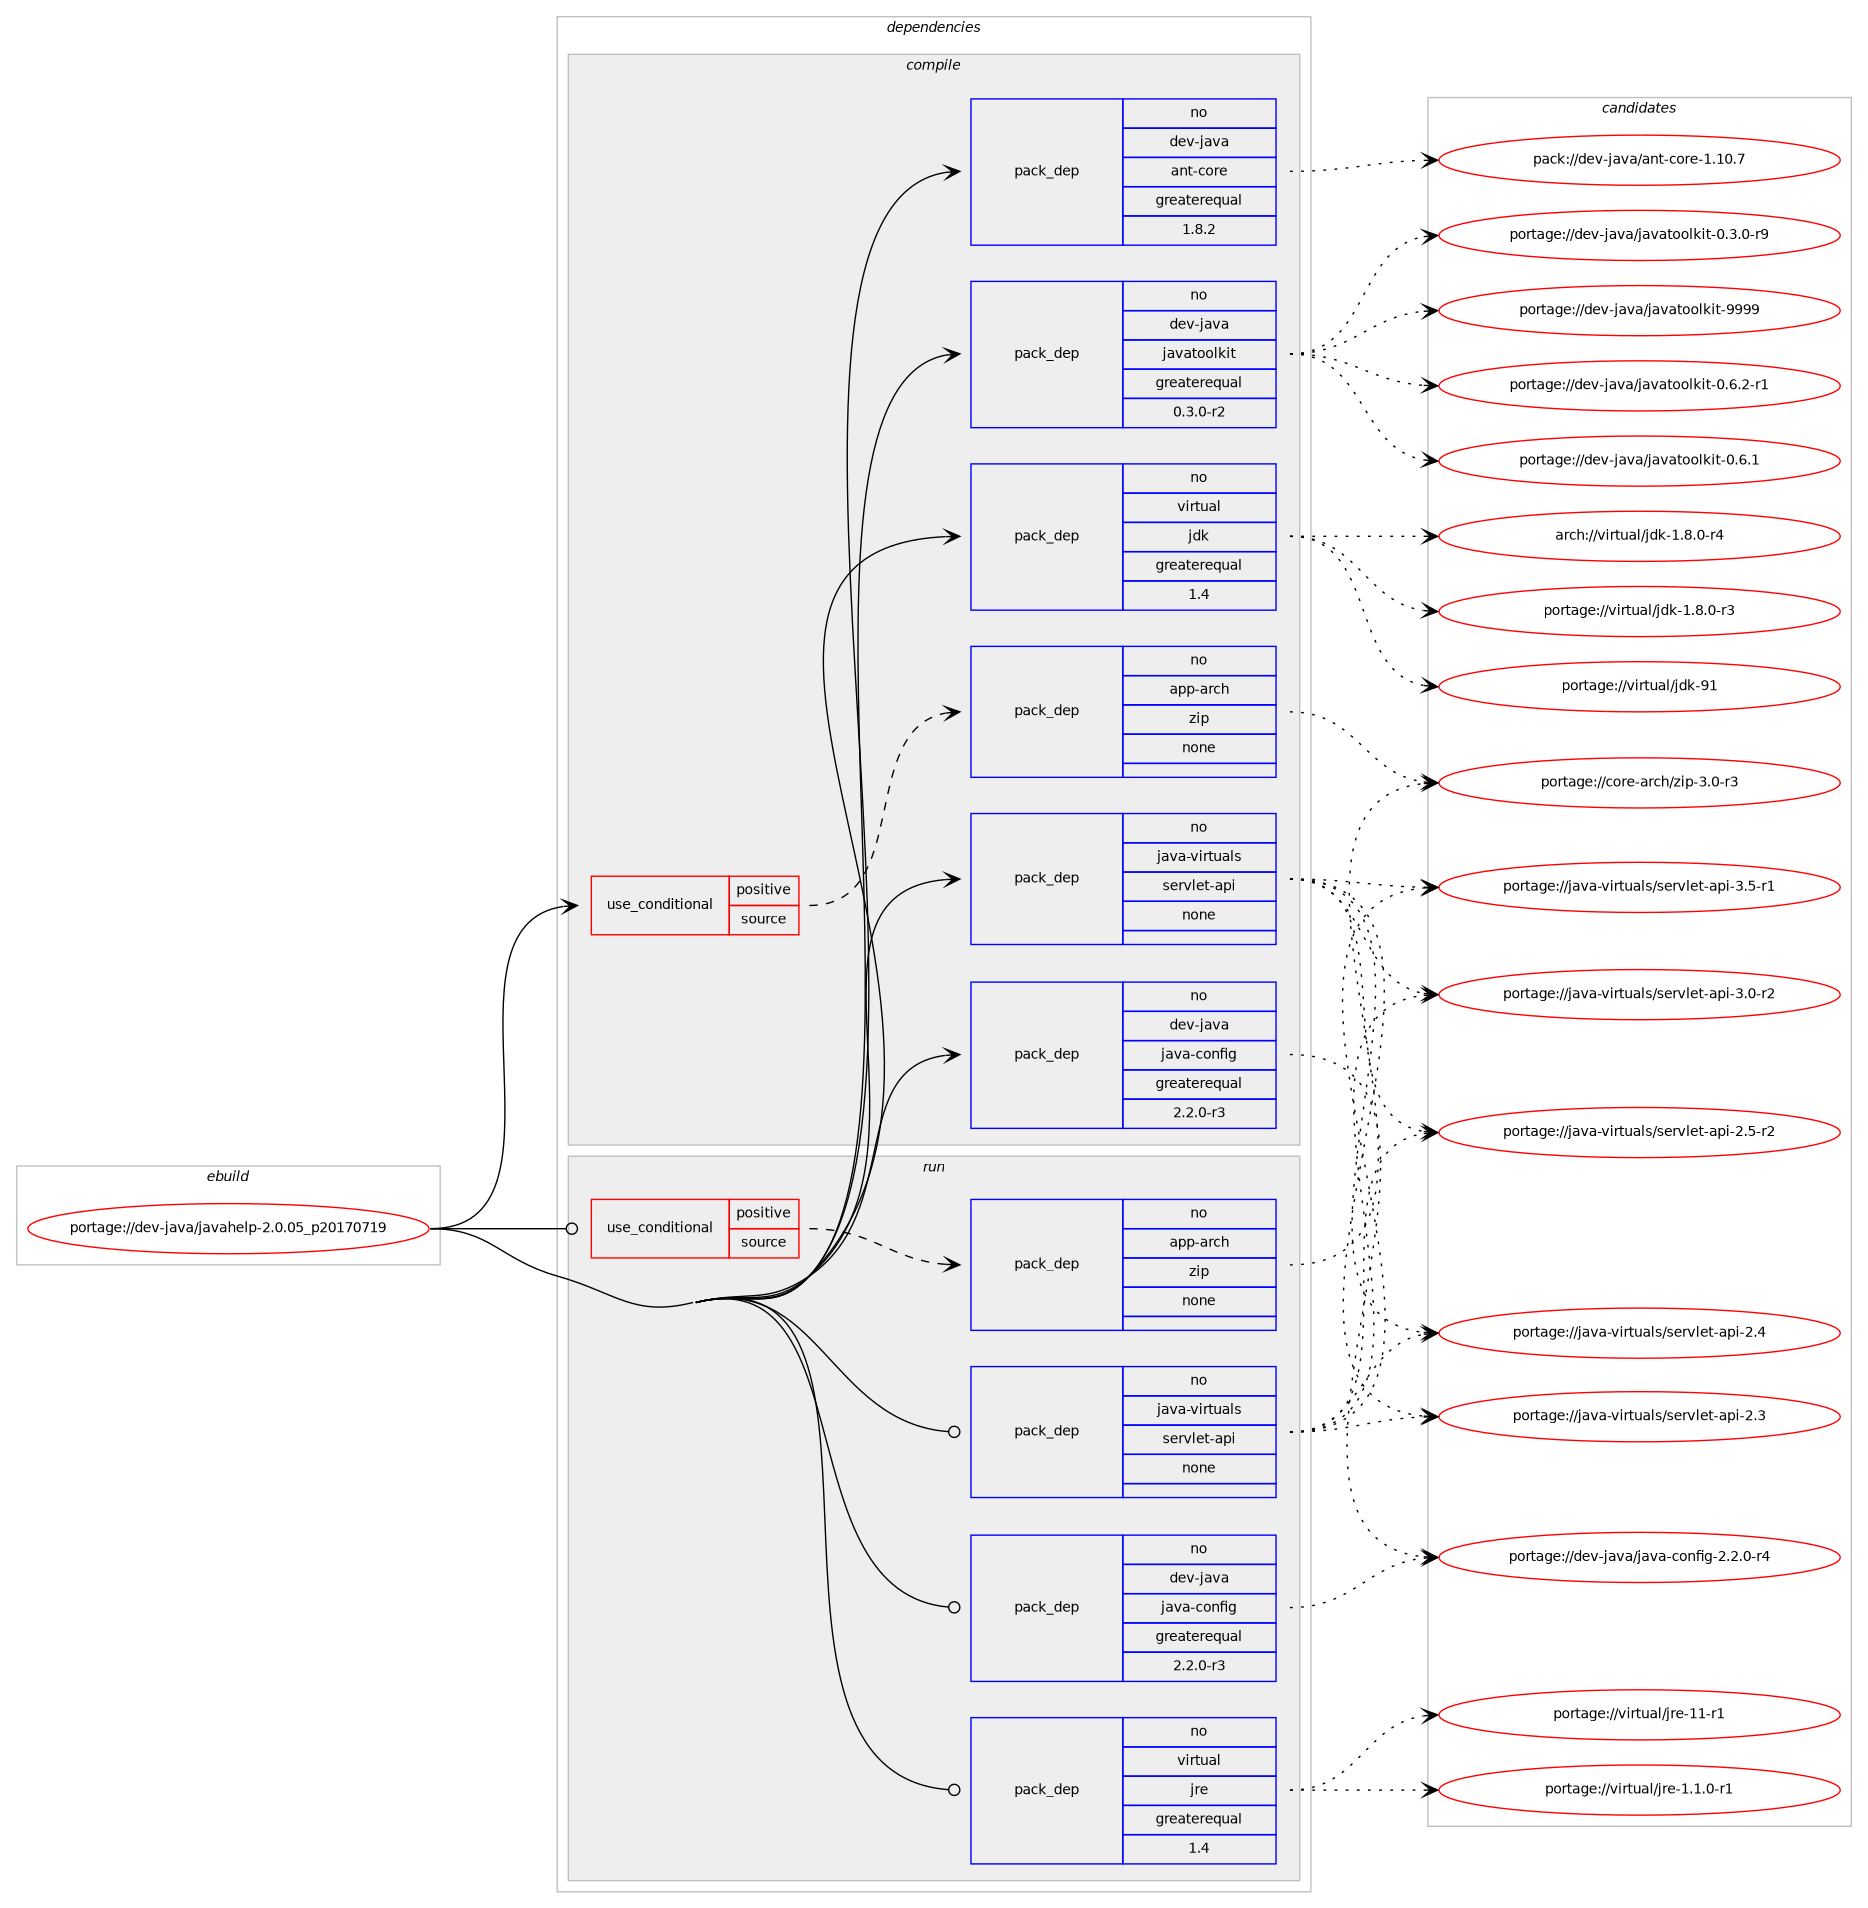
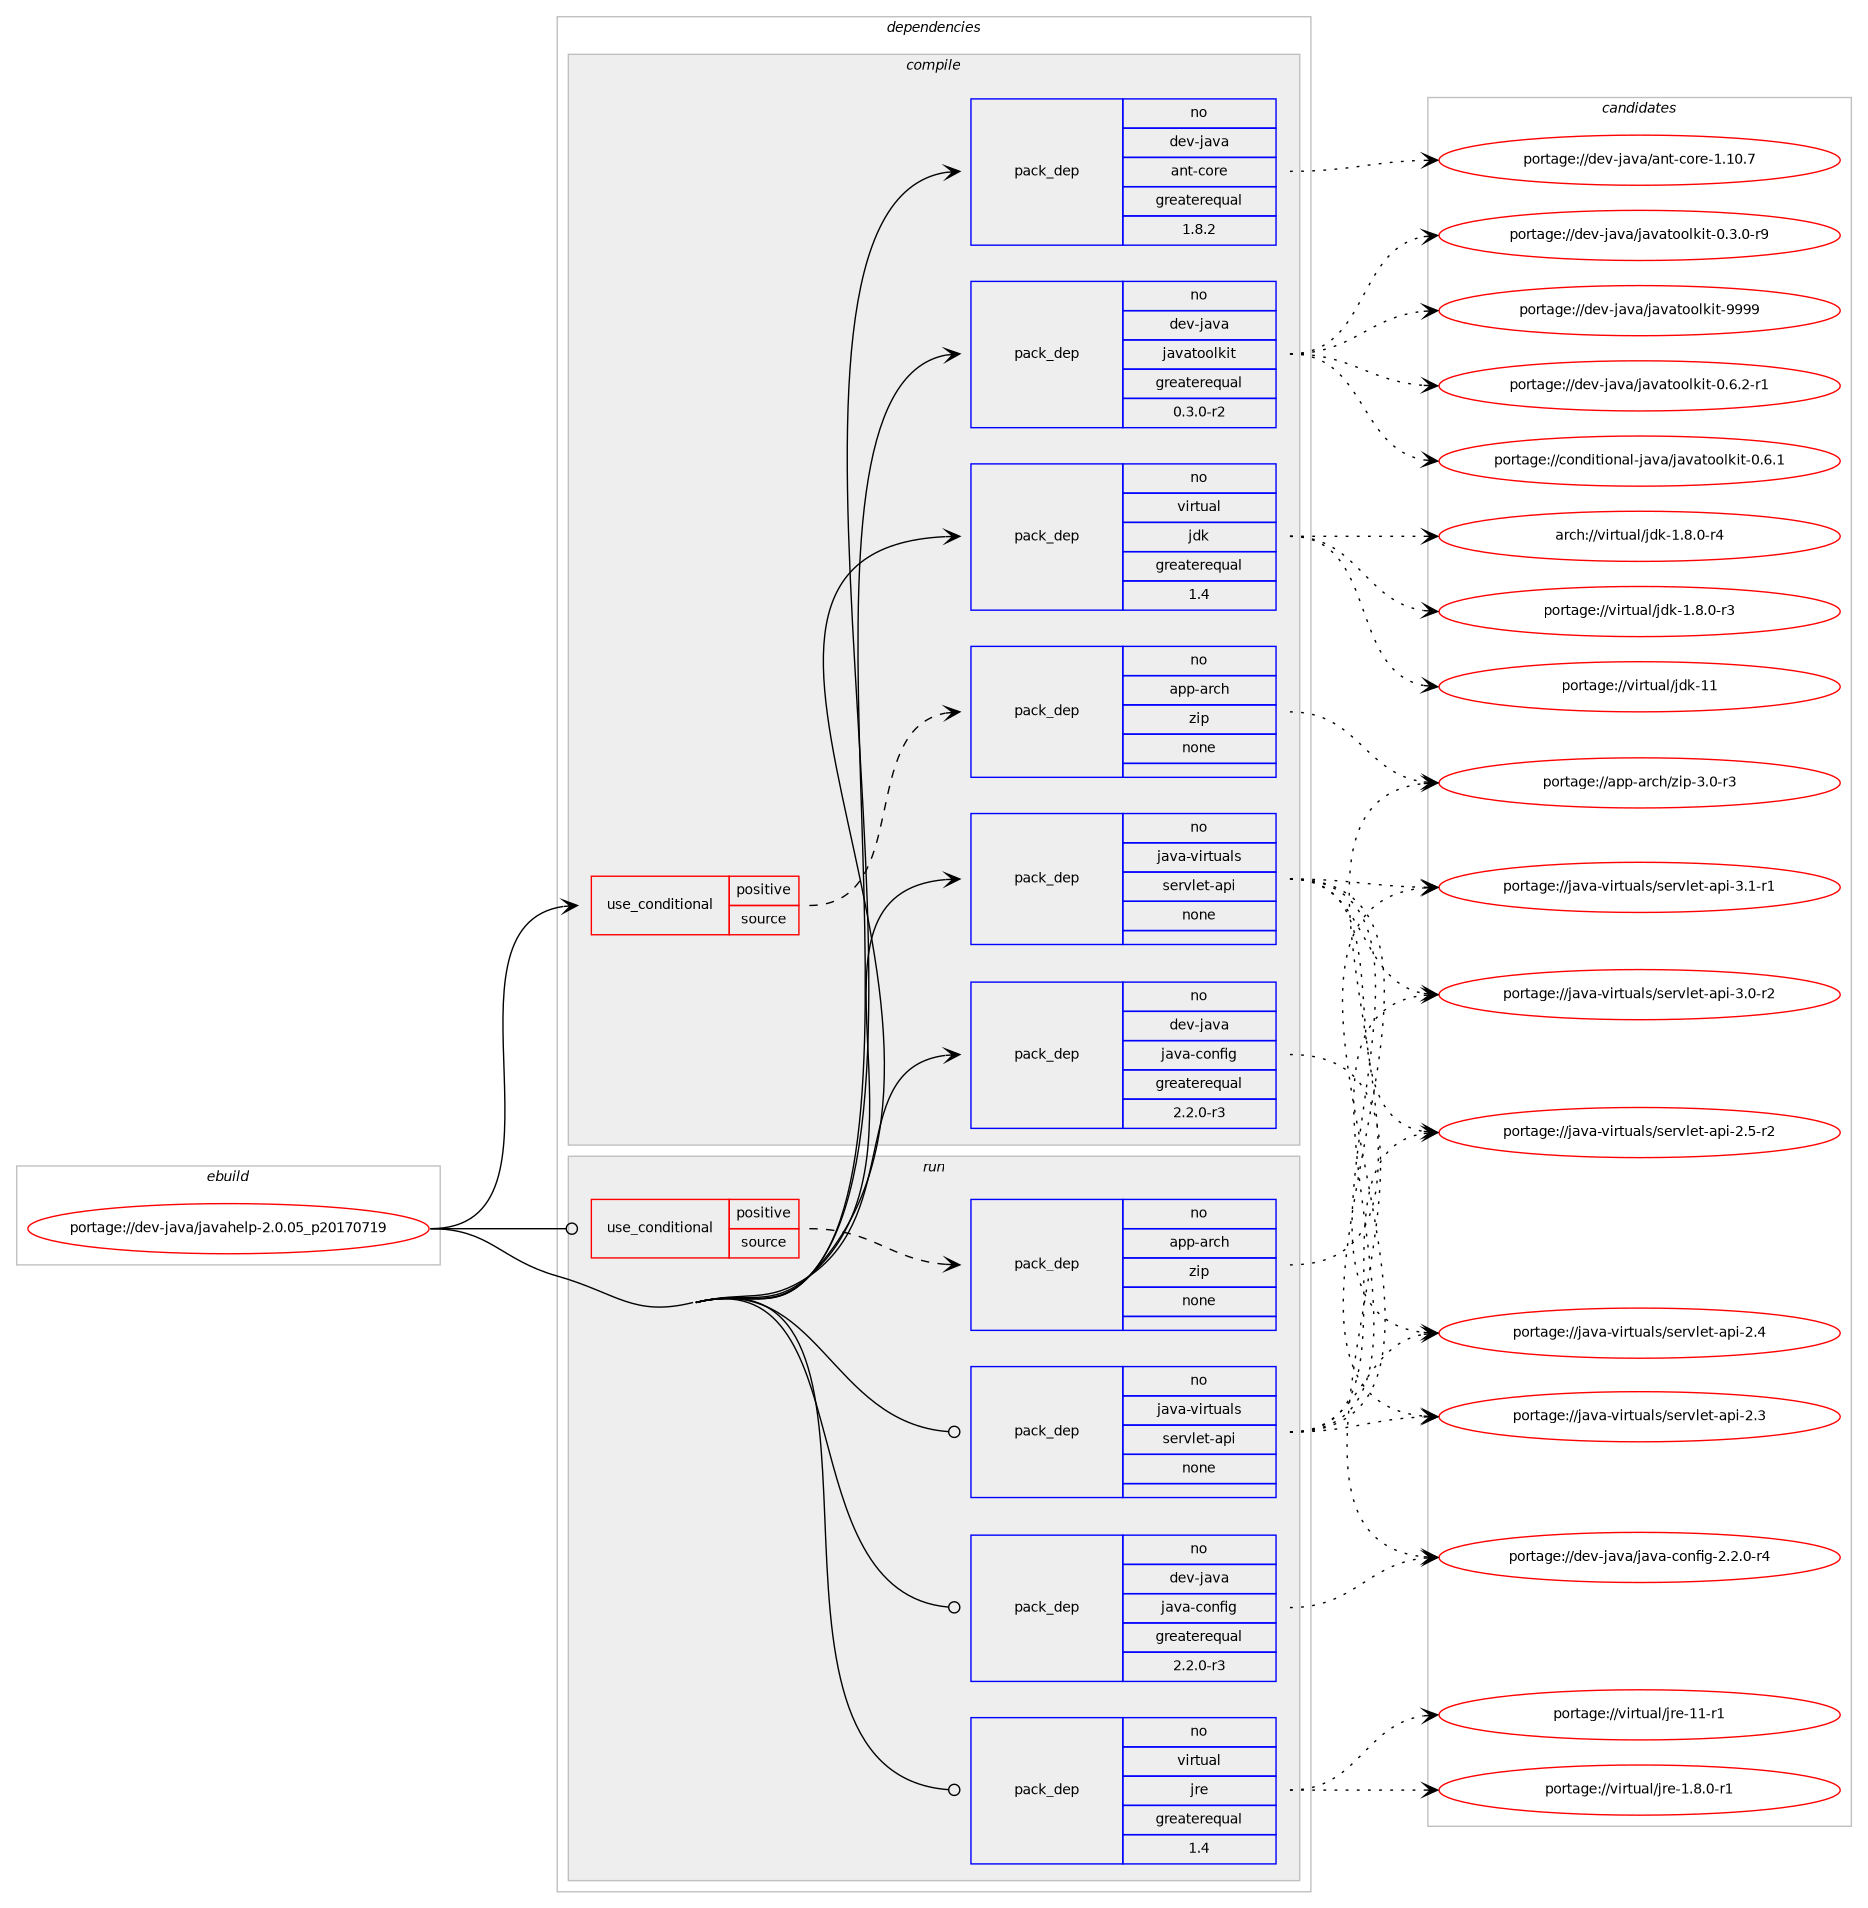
(1640, 160) -> (1640, 160)
(1640, 461) -> (1640, 461)
(1640, 687) -> (1640, 687)
(1640, 783) -> (1640, 783)
(1640, 887) -> (1640, 887)
(1640, 1790) -> (1640, 1790)
